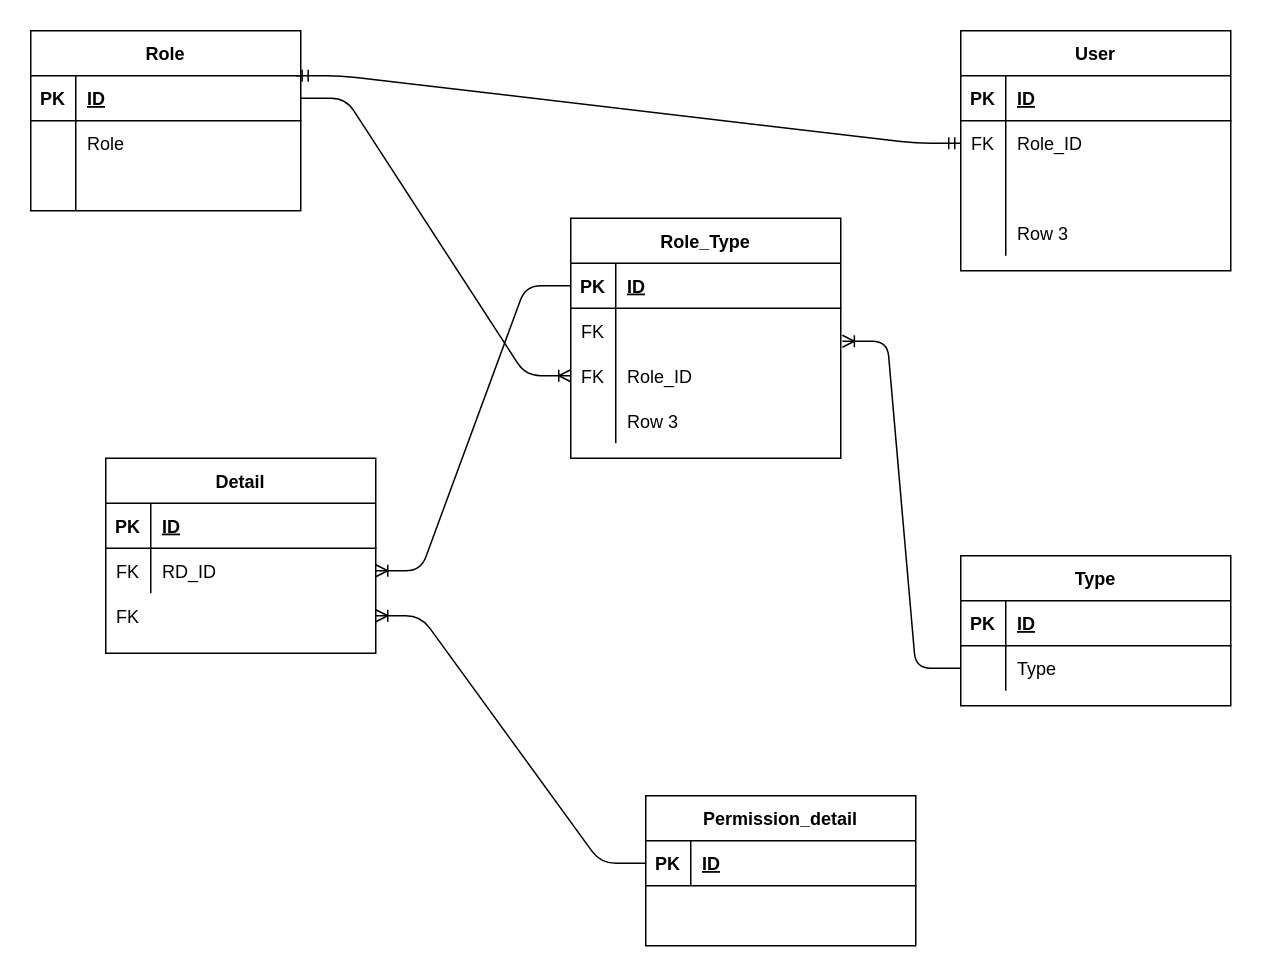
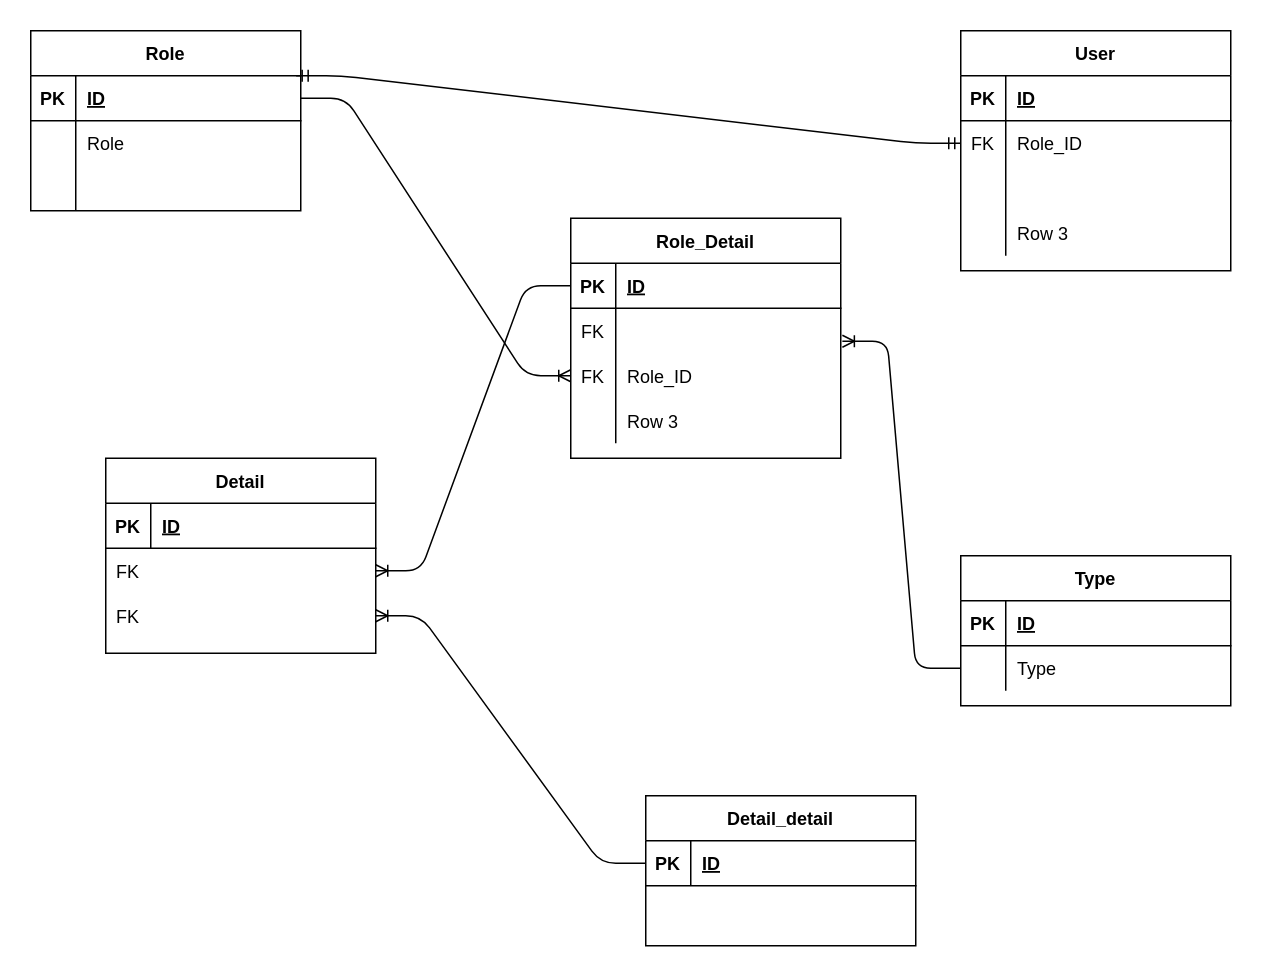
(705, 242) -> (705, 242)
(263, 571) -> none
(780, 819) -> (780, 819)
